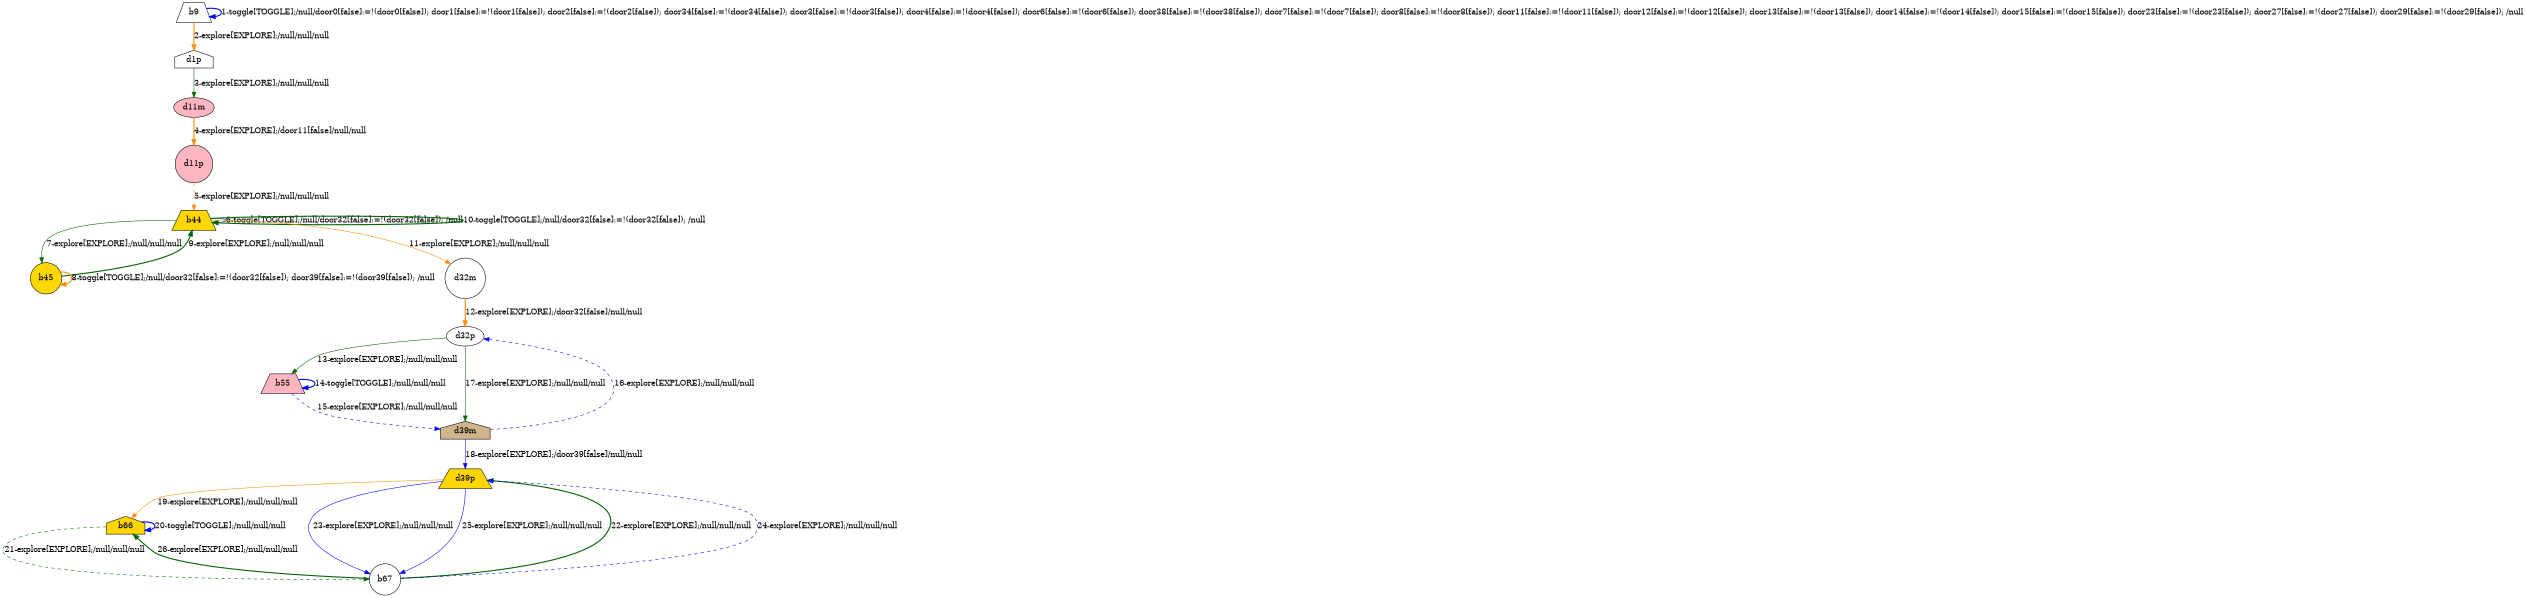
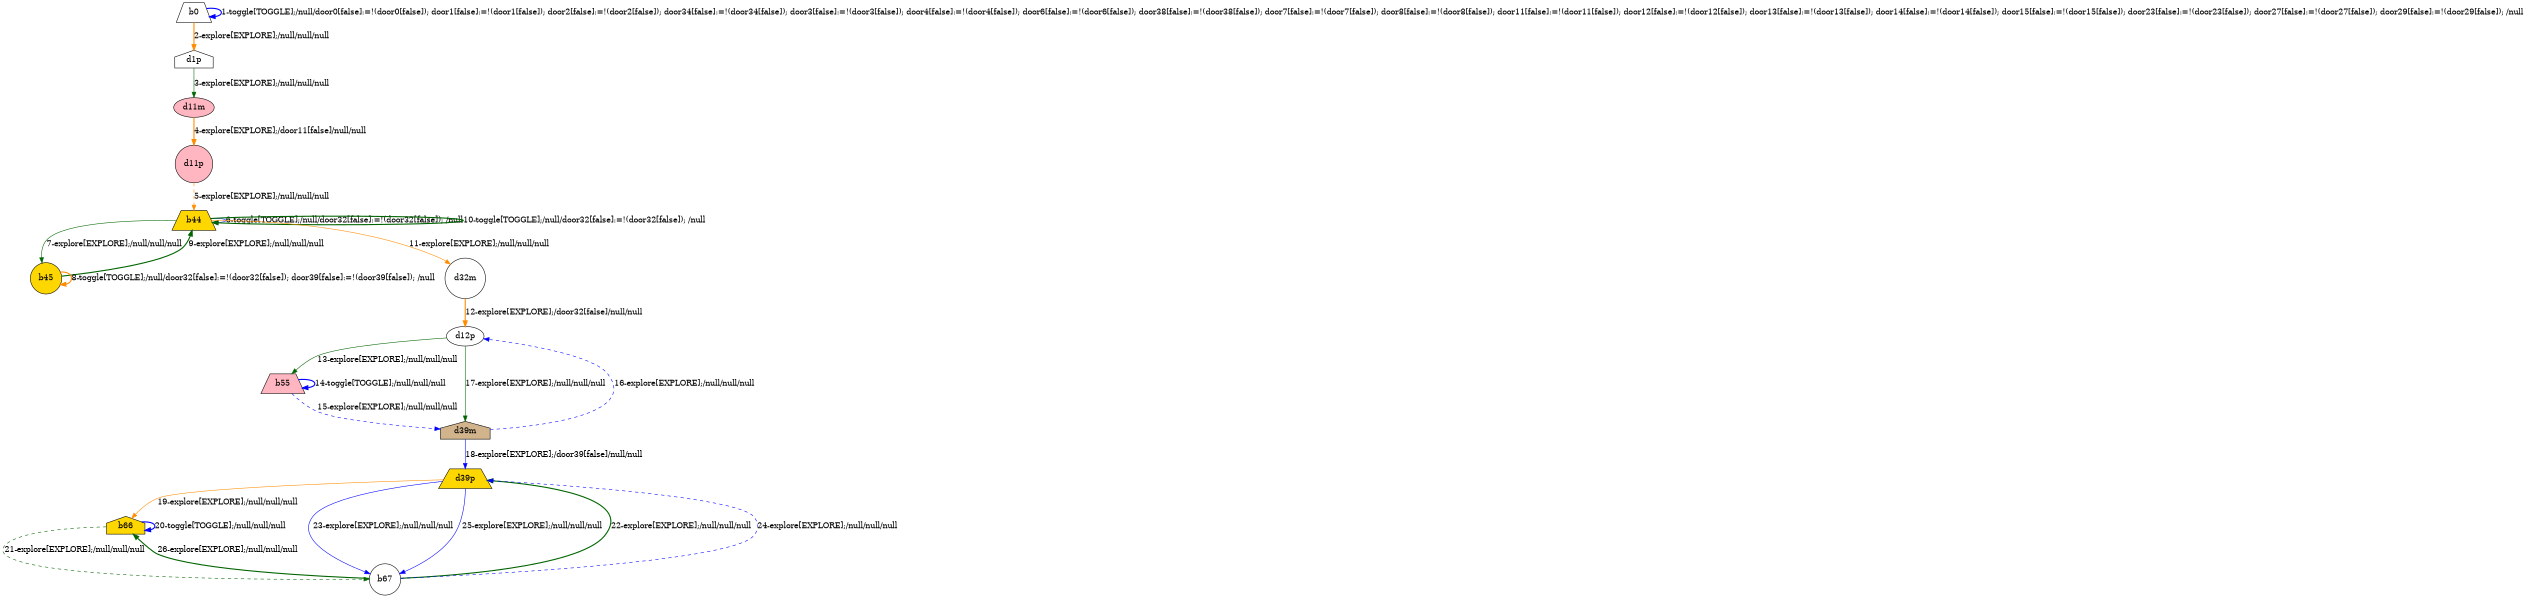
(194, 13) -> (194, 13)
(465, 336) -> (465, 336)
